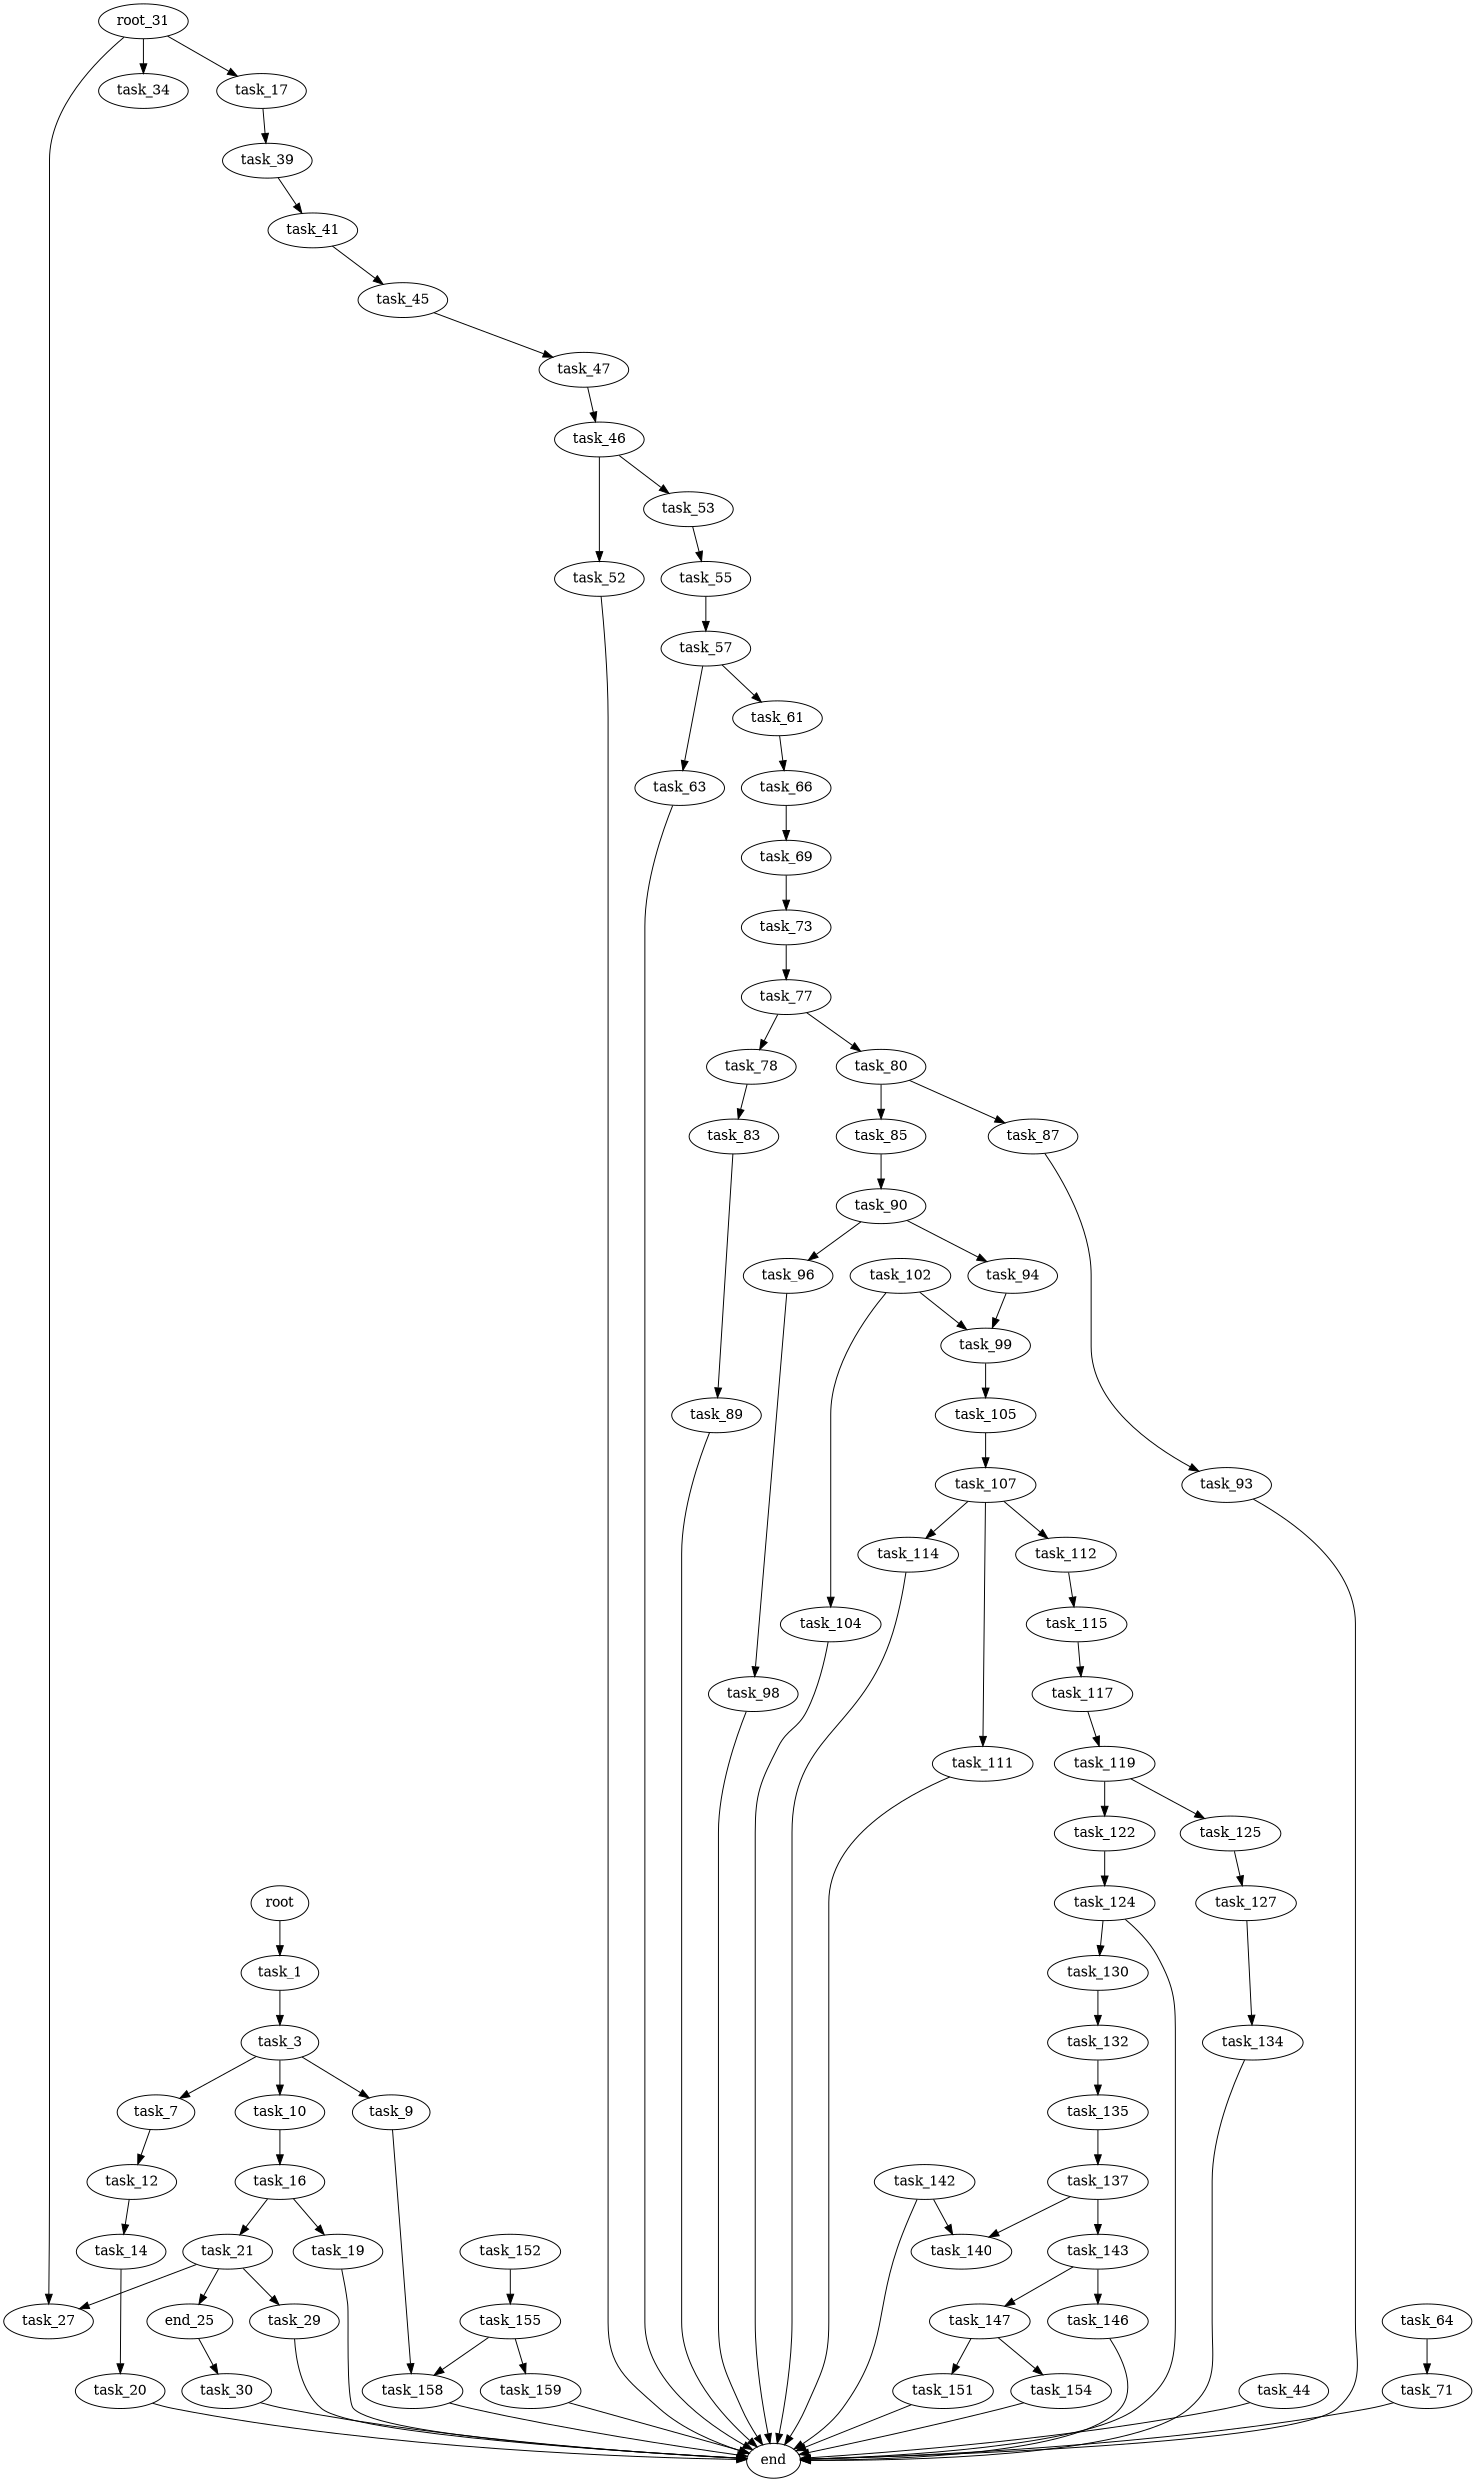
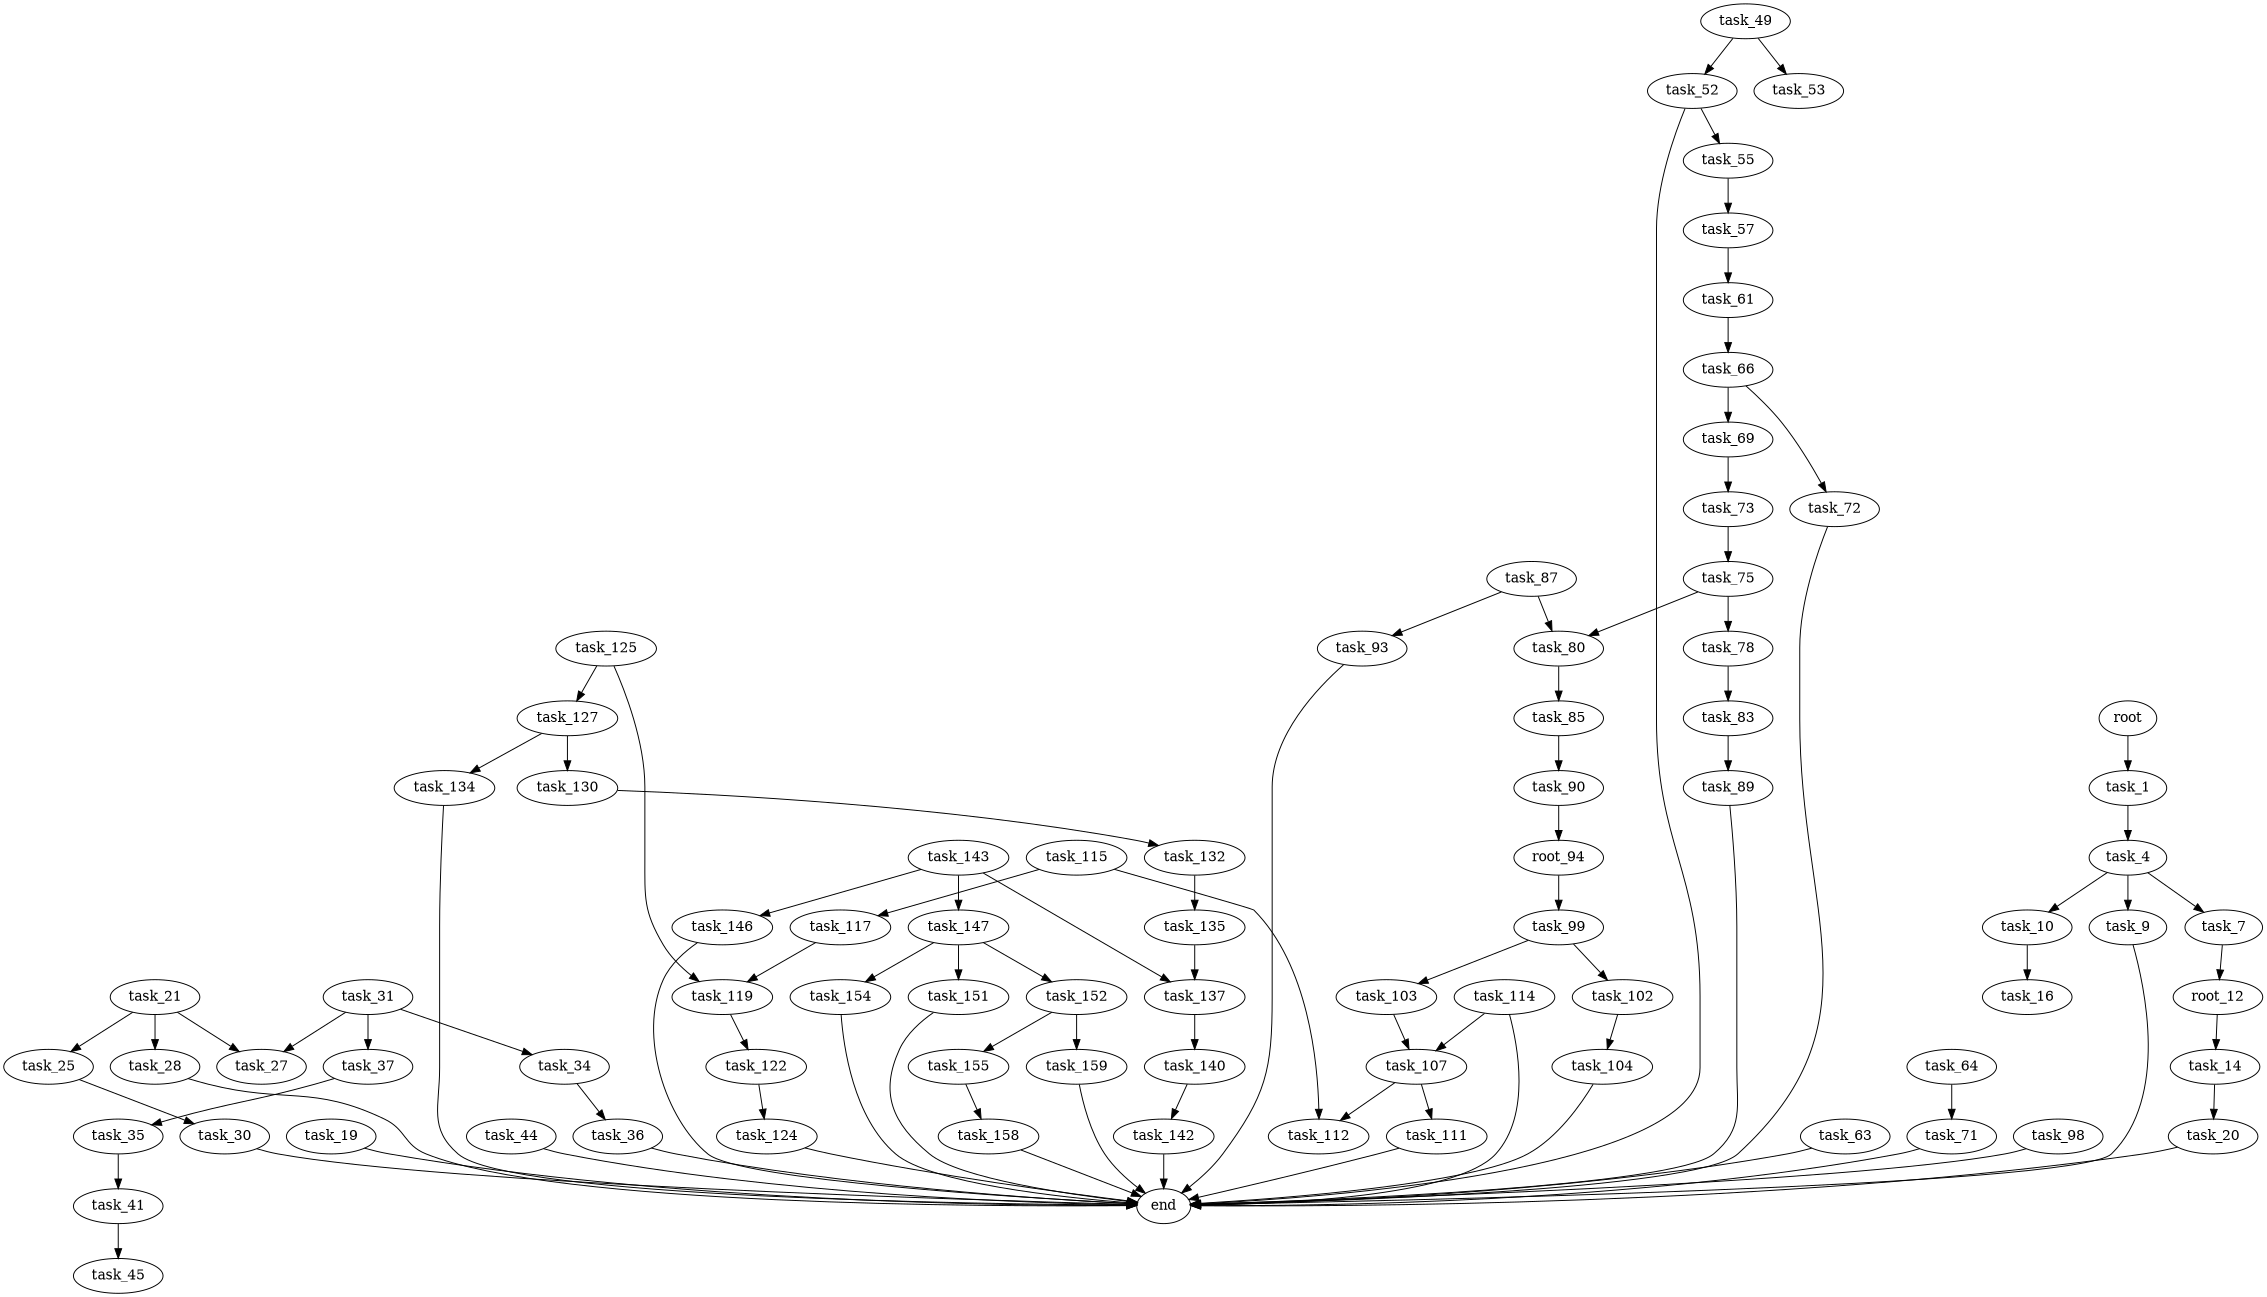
(143, 21) -> (368, 997)
(262, 91) -> (368, 1067)
(267, 161) -> (118, 1136)
(584, 370) -> none
(599, 439) -> (1746, 21)
none -> (1835, 509)
(696, 539) -> (1708, 122)
(694, 713) -> none
none -> (1013, 960)
(786, 997) -> (1728, 579)
(952, 1100) -> (1543, 609)
none -> (618, 1136)
(788, 1276) -> none
(1013, 1276) -> (1559, 858)
(939, 1308) -> (1587, 958)
(986, 1415) -> (1386, 997)
(951, 1516) -> (1464, 1029)
(1071, 1585) -> (1279, 945)
(1163, 1796) -> (645, 826)
(1102, 1933) -> (567, 748)
(280, 2043) -> (2128, 858)
(132, 2182) -> (2218, 997)
(1098, 2212) -> (1073, 925)
(257, 2213) -> none
(306, 2213) -> none
(941, 2213) -> (1181, 1097)
(401, 2247) -> (1767, 1187)
(190, 2321) -> (49, 1067)
(294, 2321) -> (155, 1067)
(519, 2351) -> (1077, 1027)
